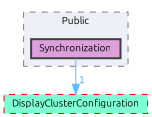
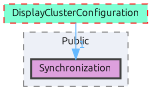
(76, 73) -> (76, 39)
